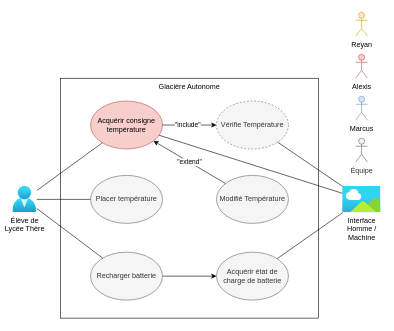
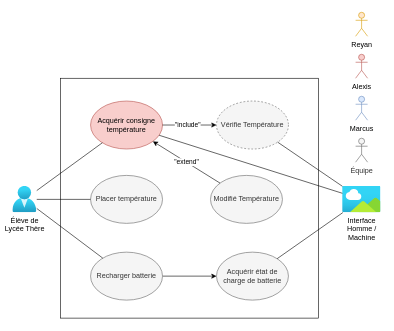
(189, 87) -> none
(252, 200) -> (246, 200)
